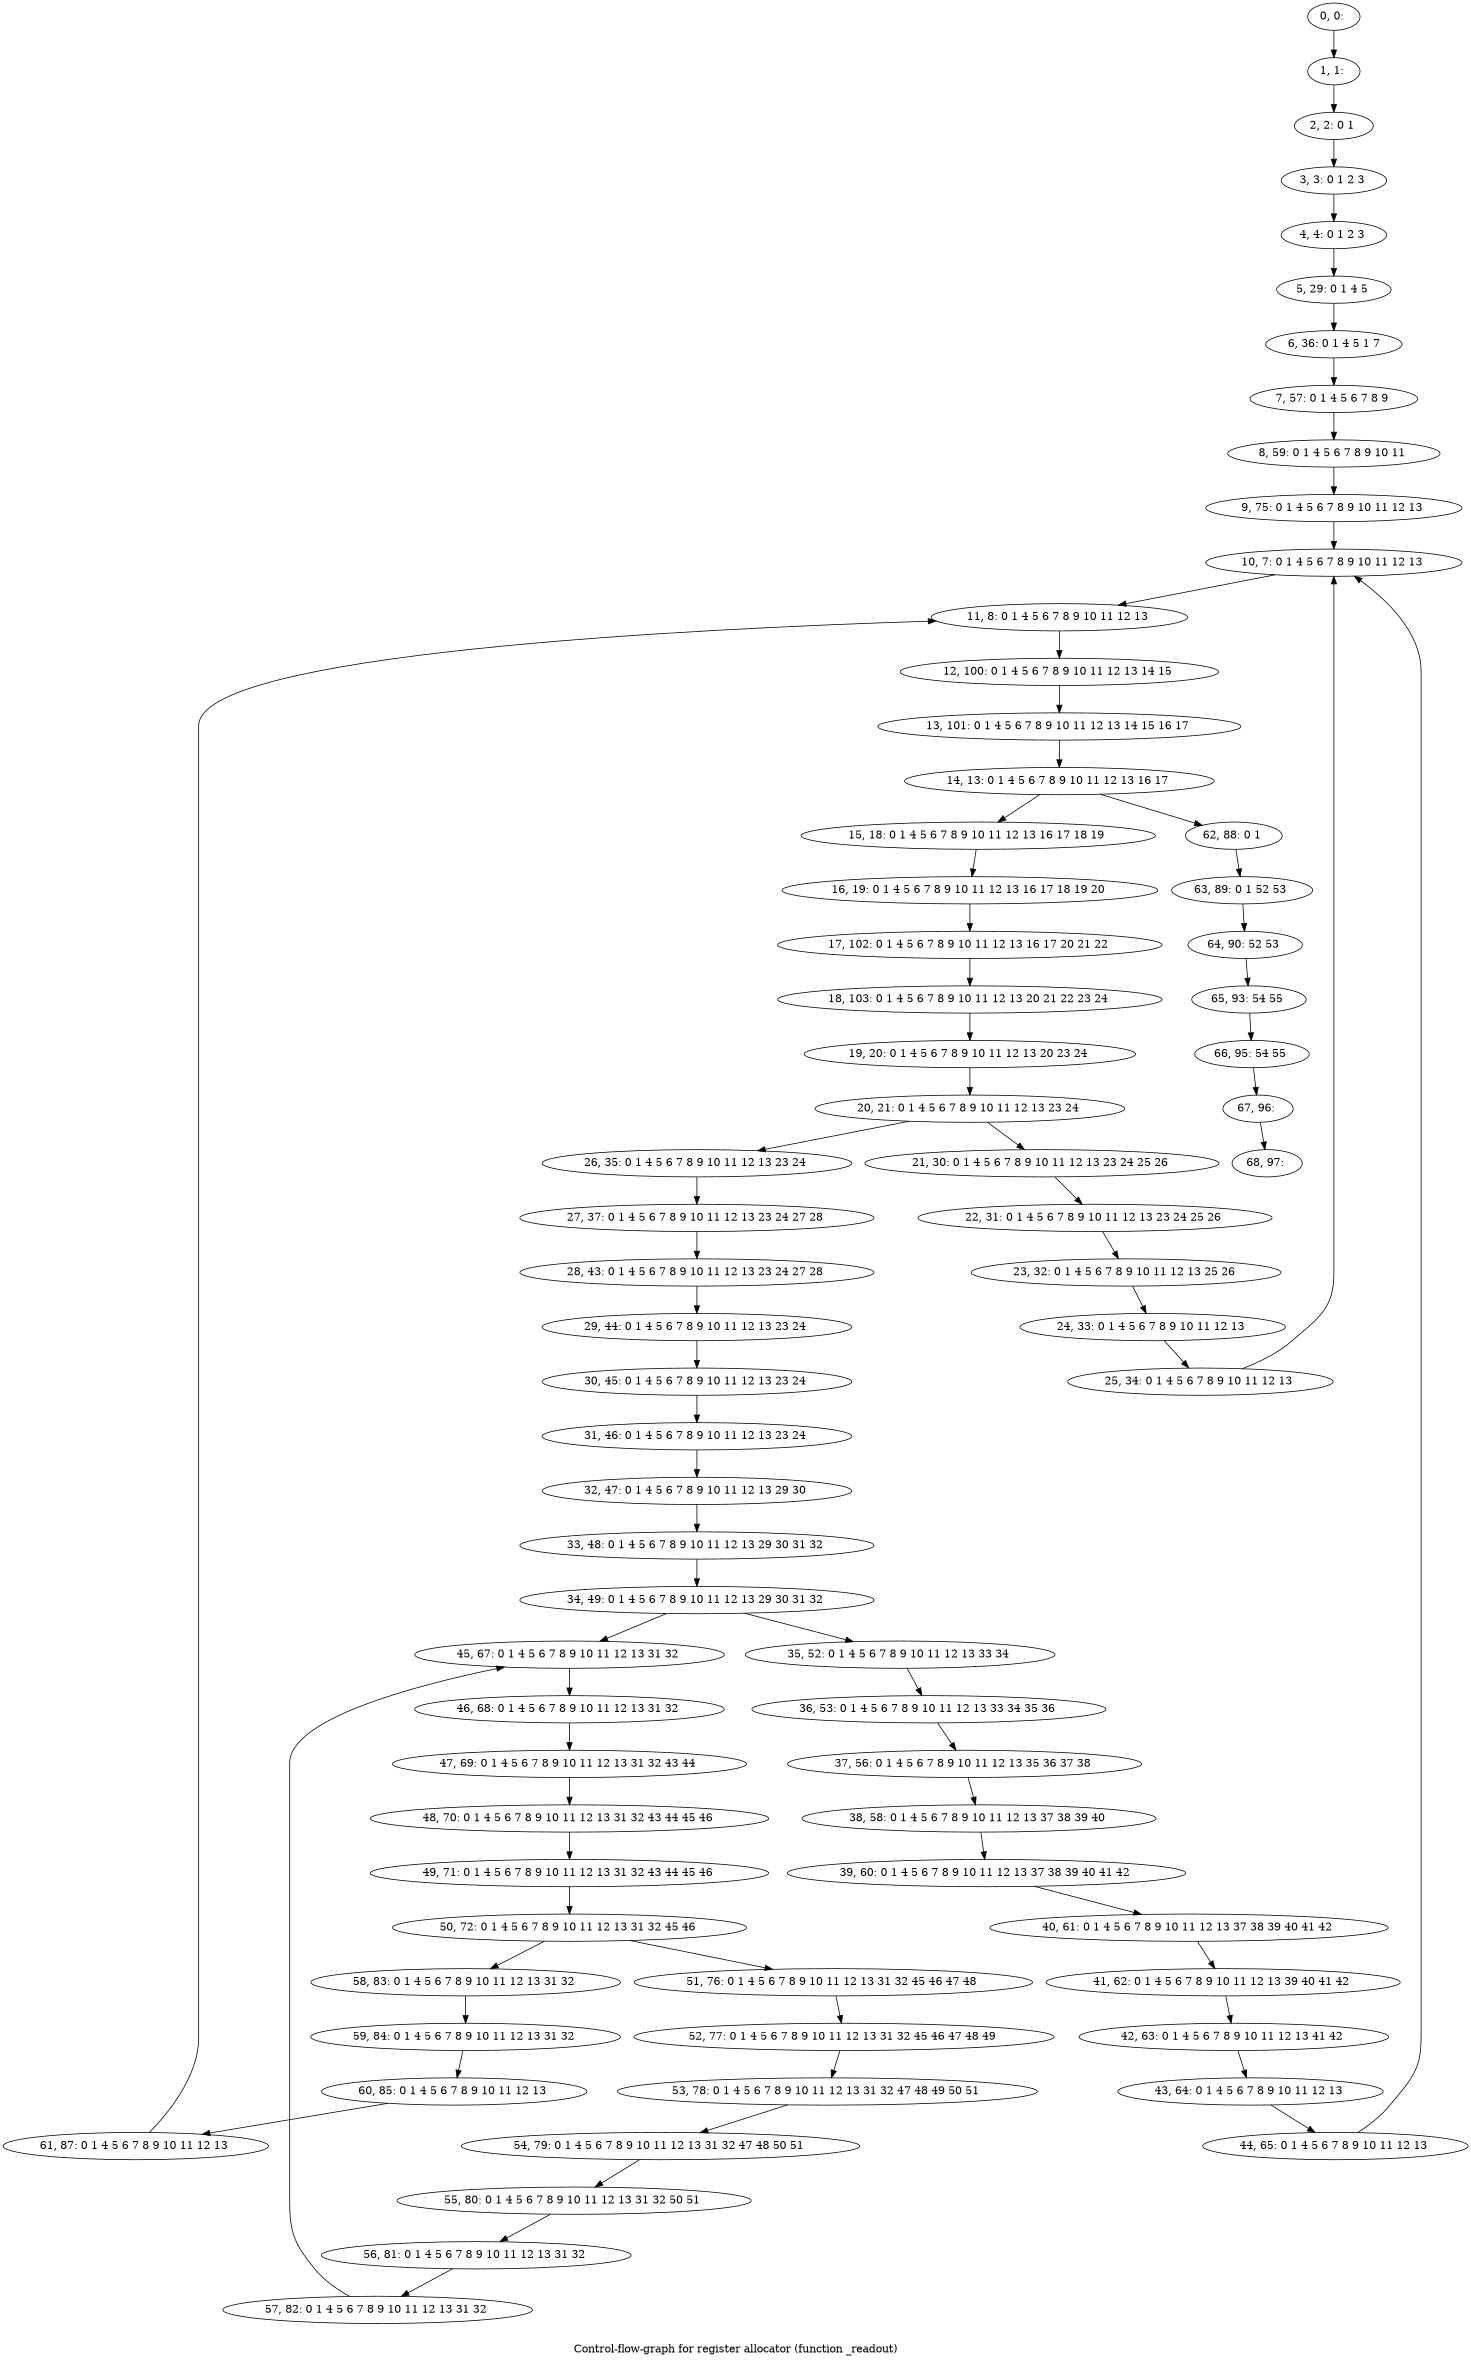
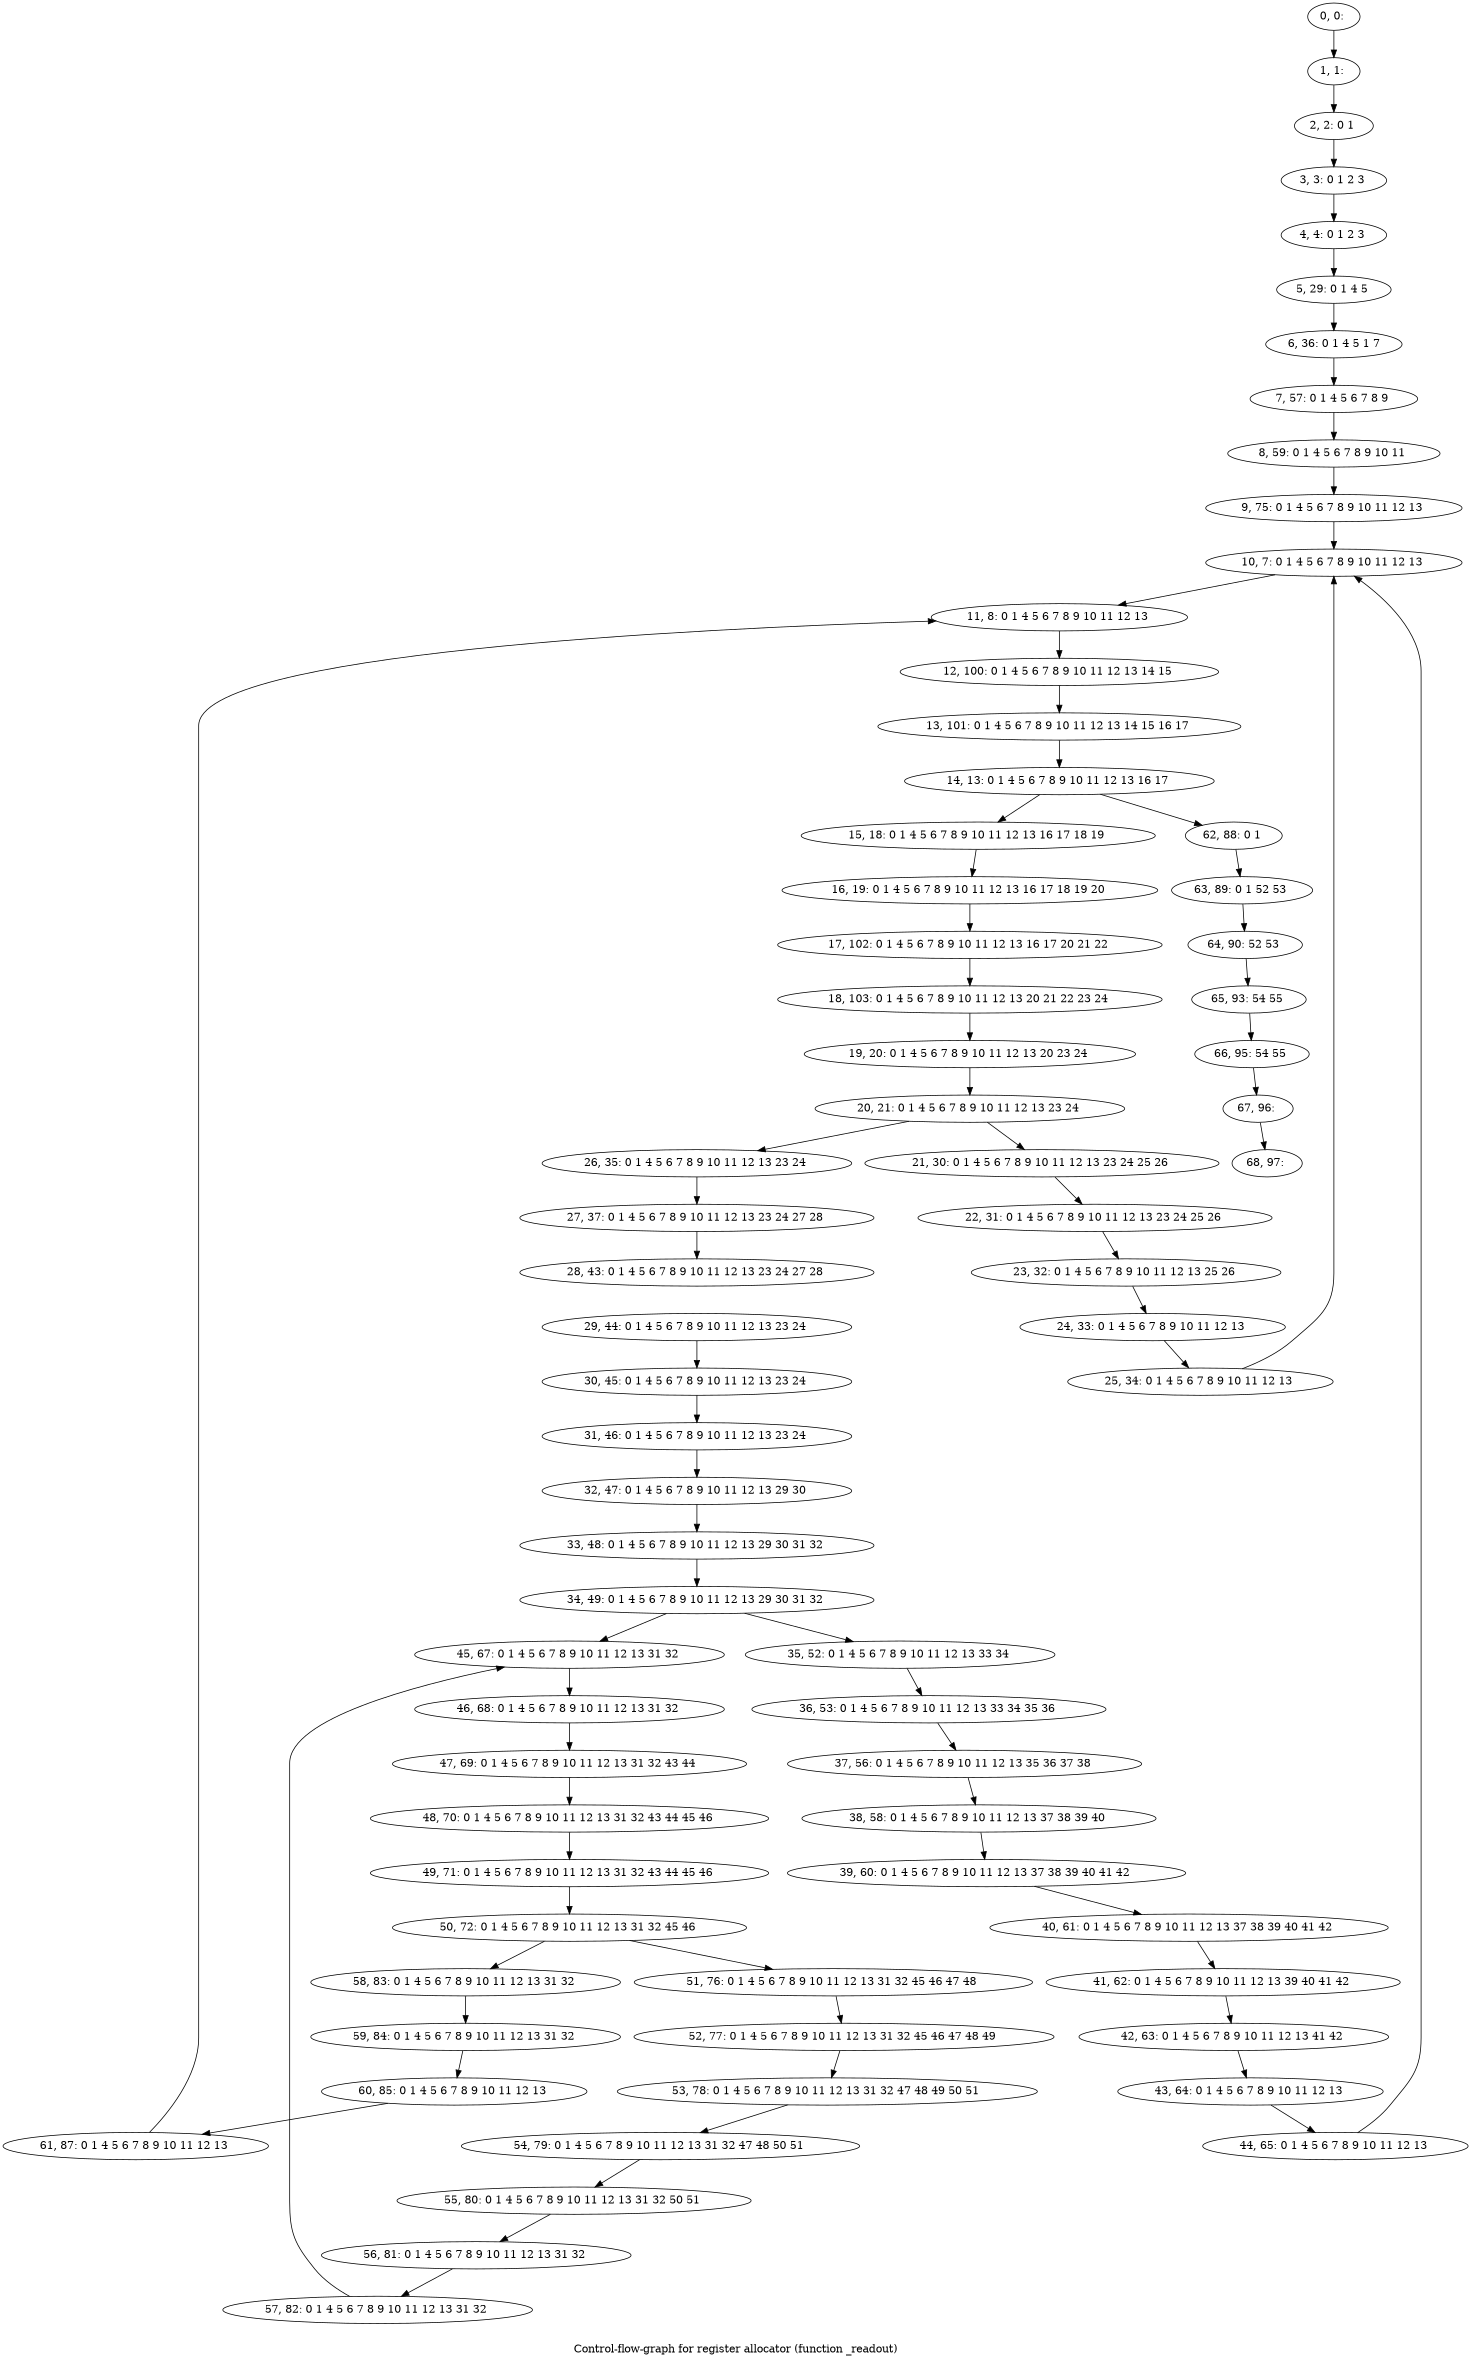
(697, 1296) -> none
